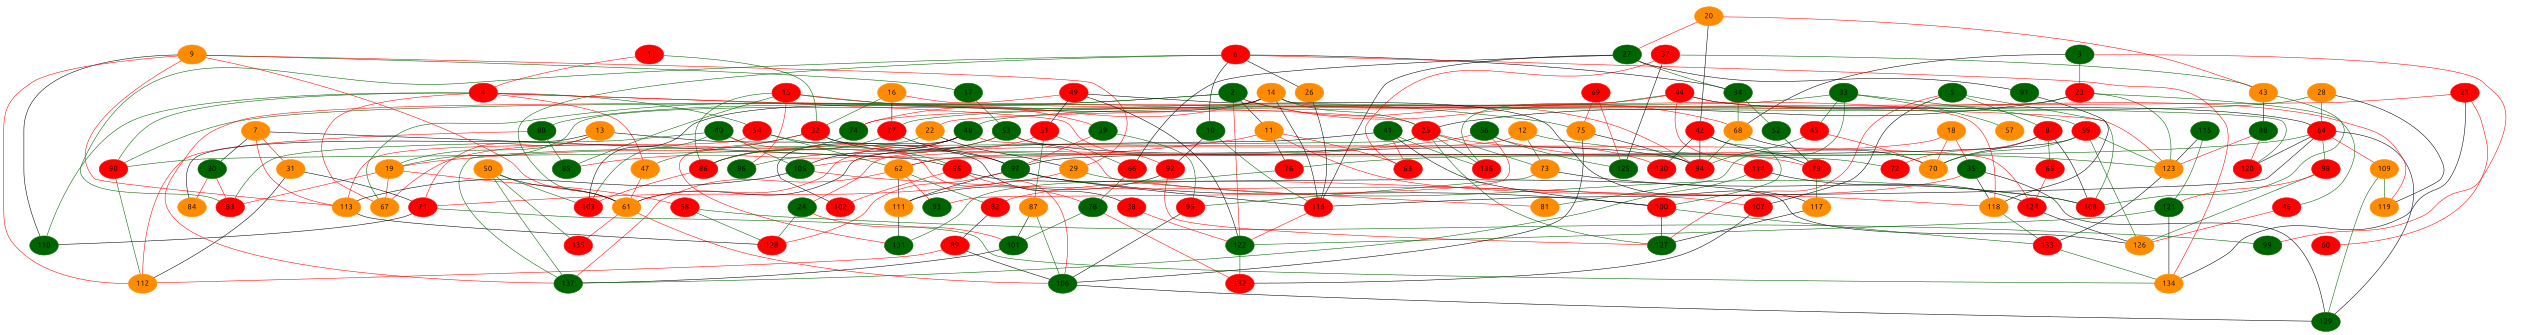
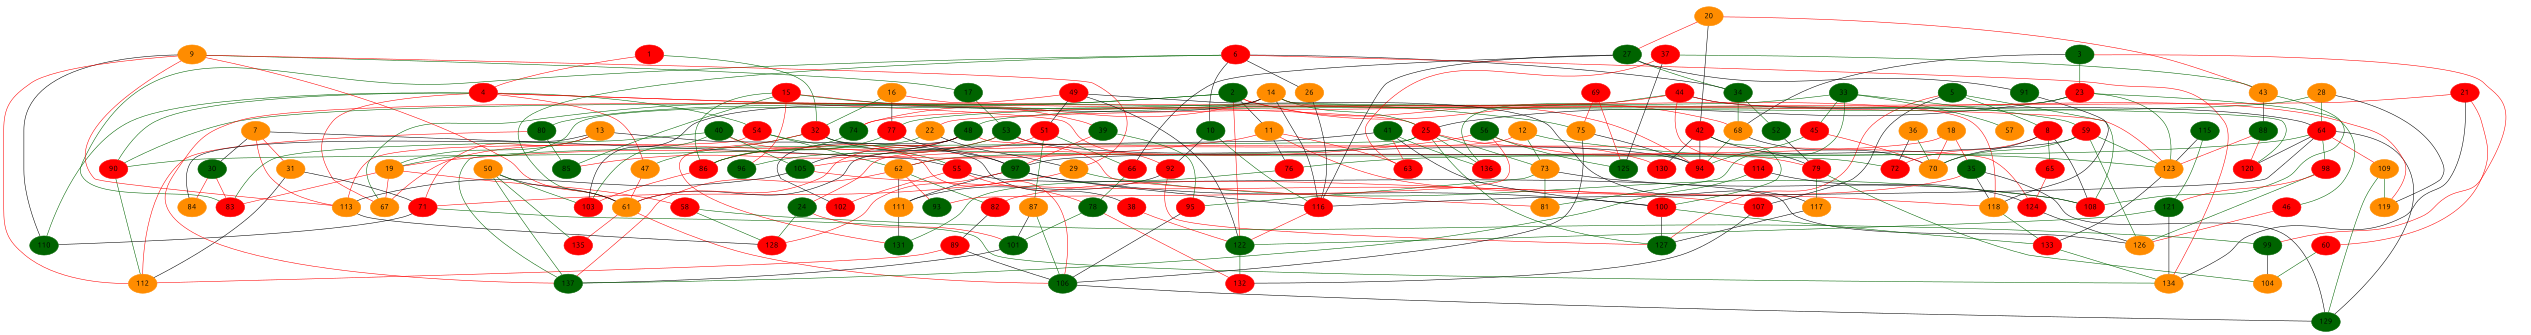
none -> (1913, 131)
none -> (1545, 187)
none -> (2268, 284)
